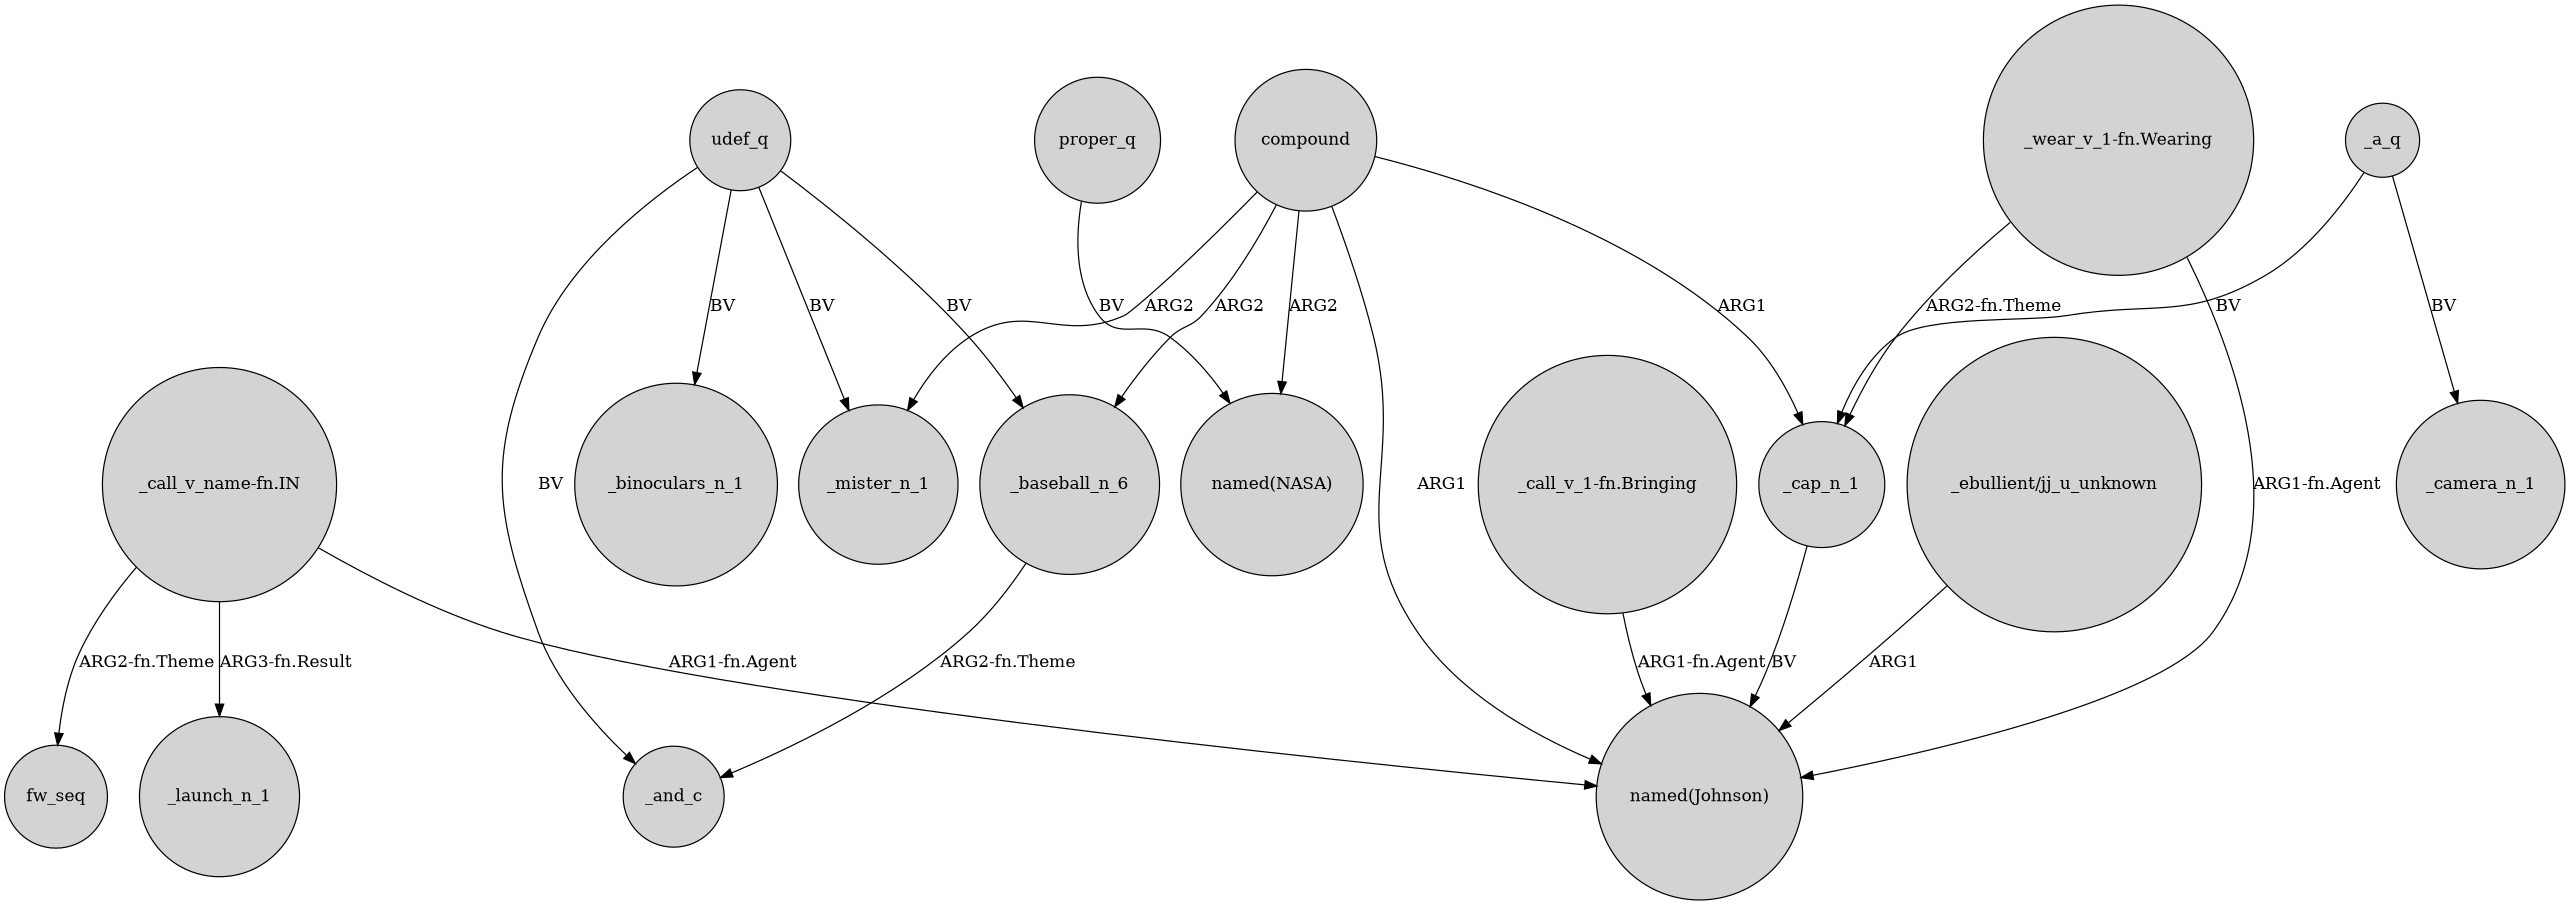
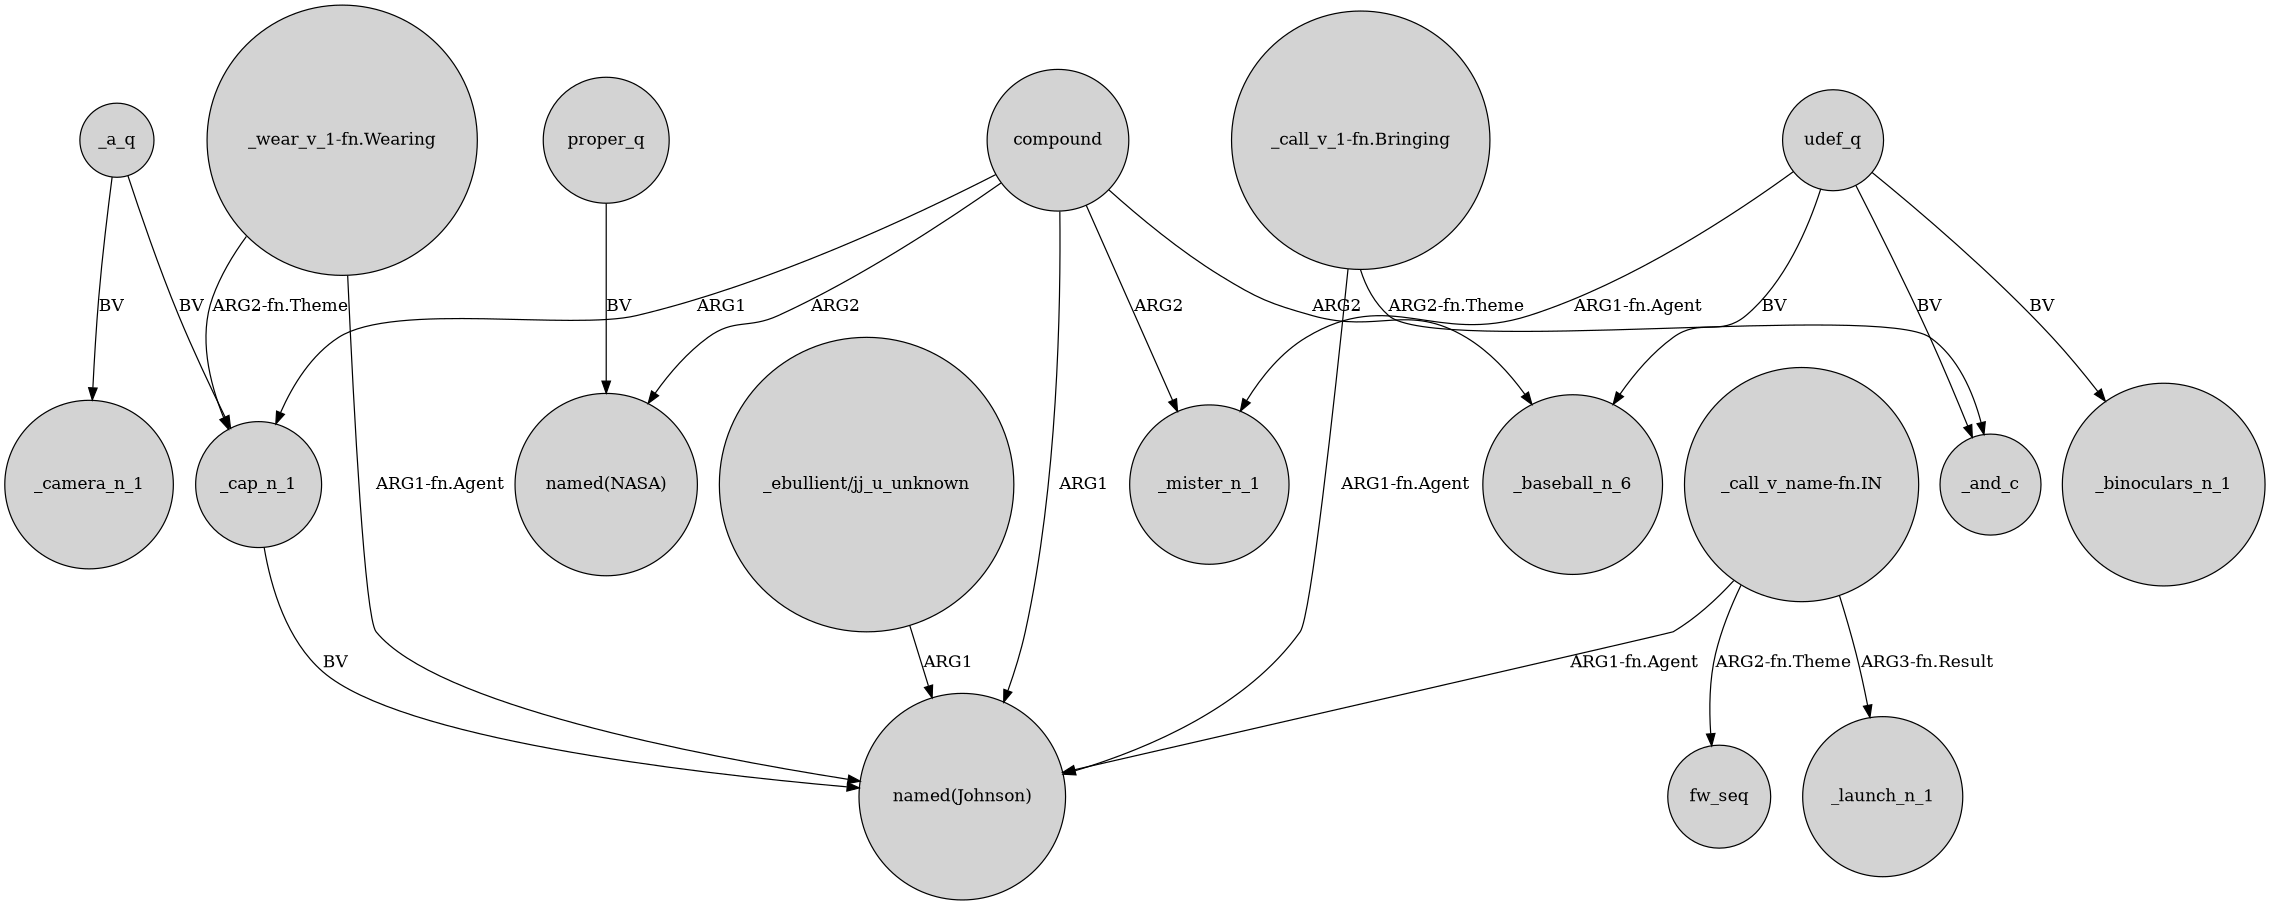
(822, 307) -> (1638, 307)
(894, 688) -> (1665, 328)
